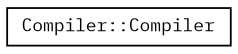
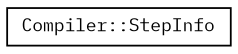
(119, 27) -> (119, 27)
